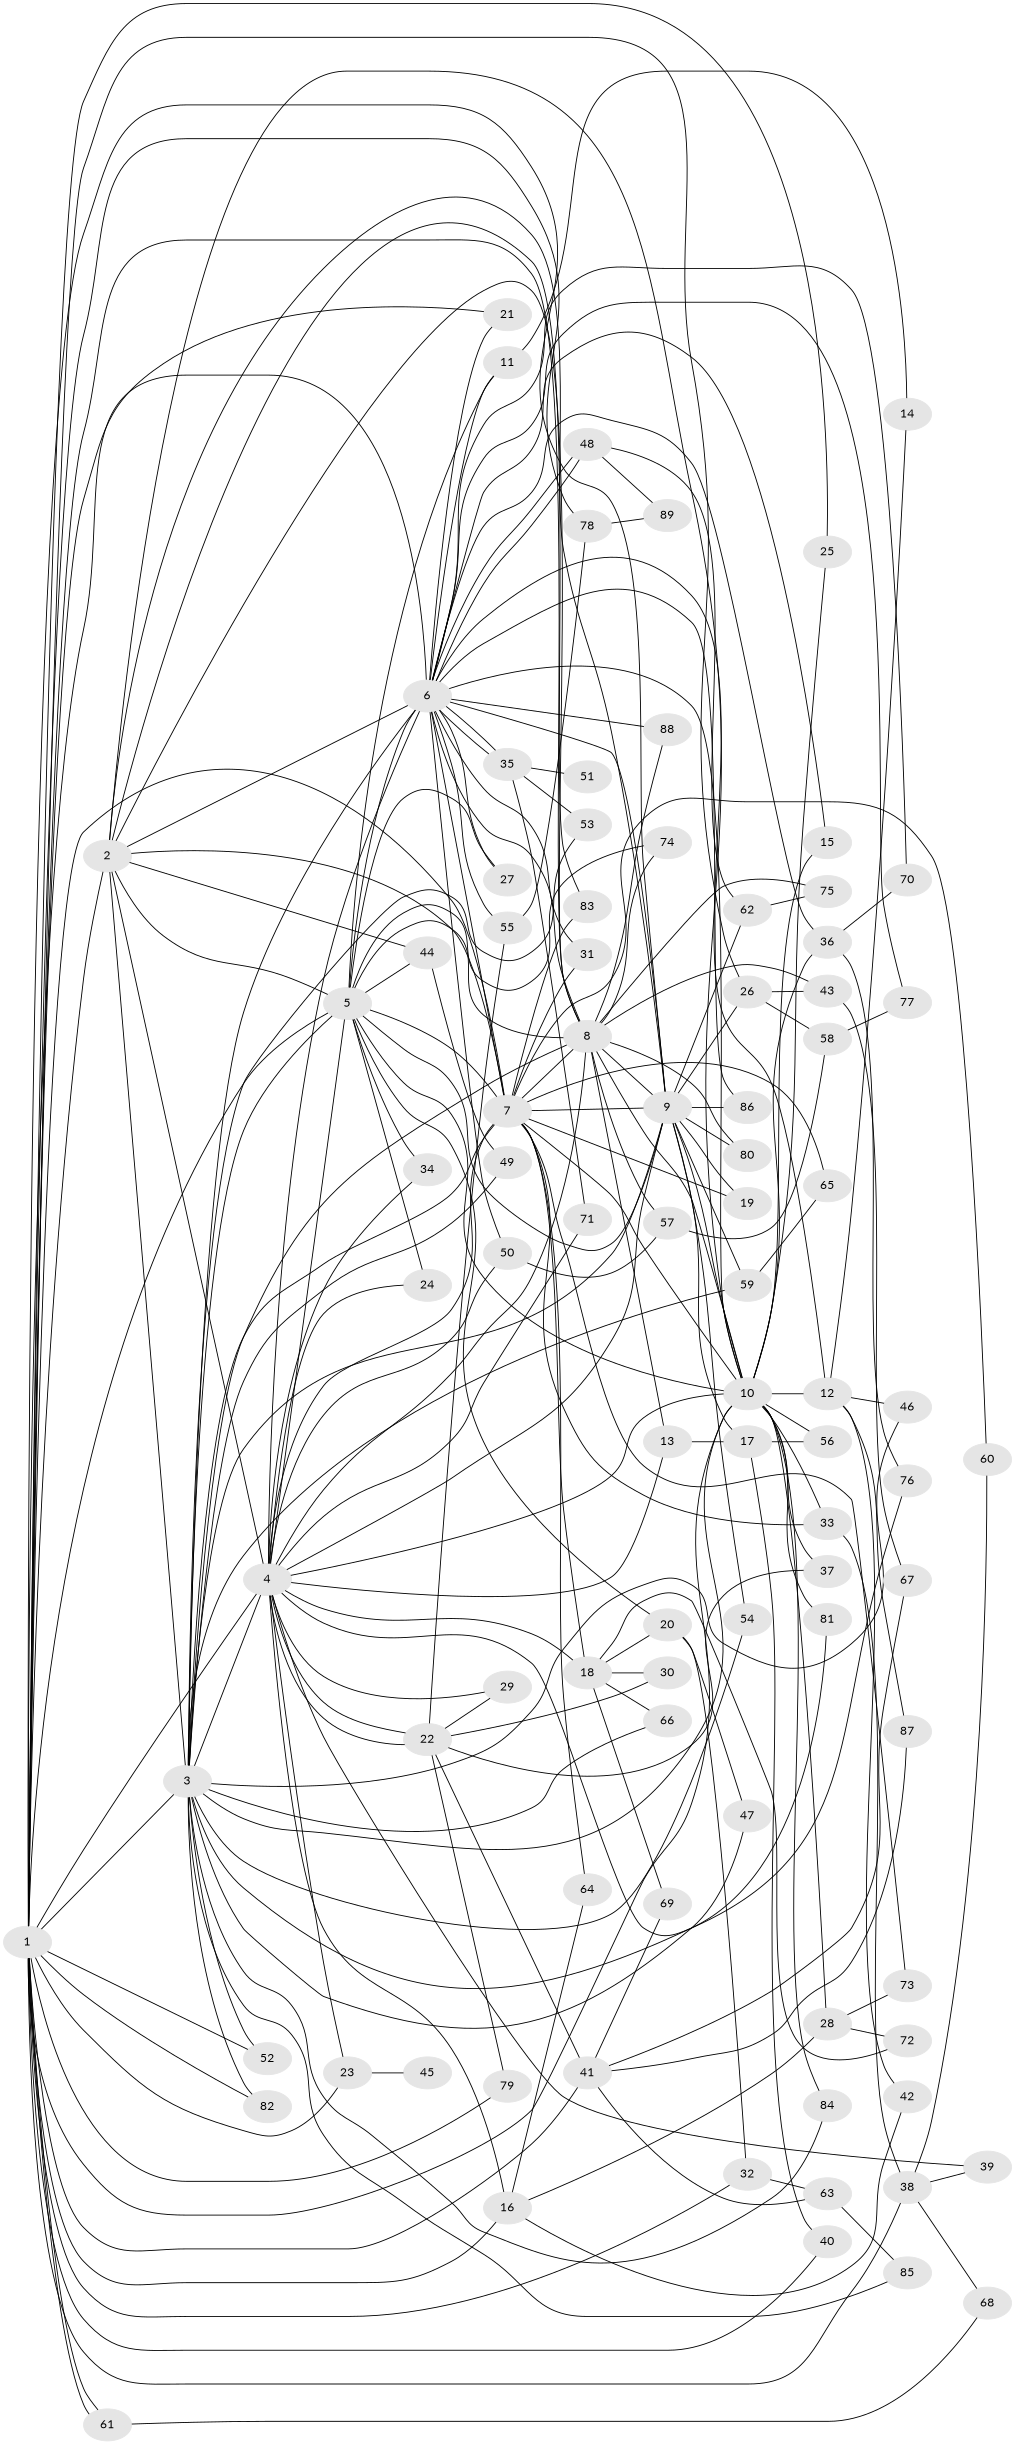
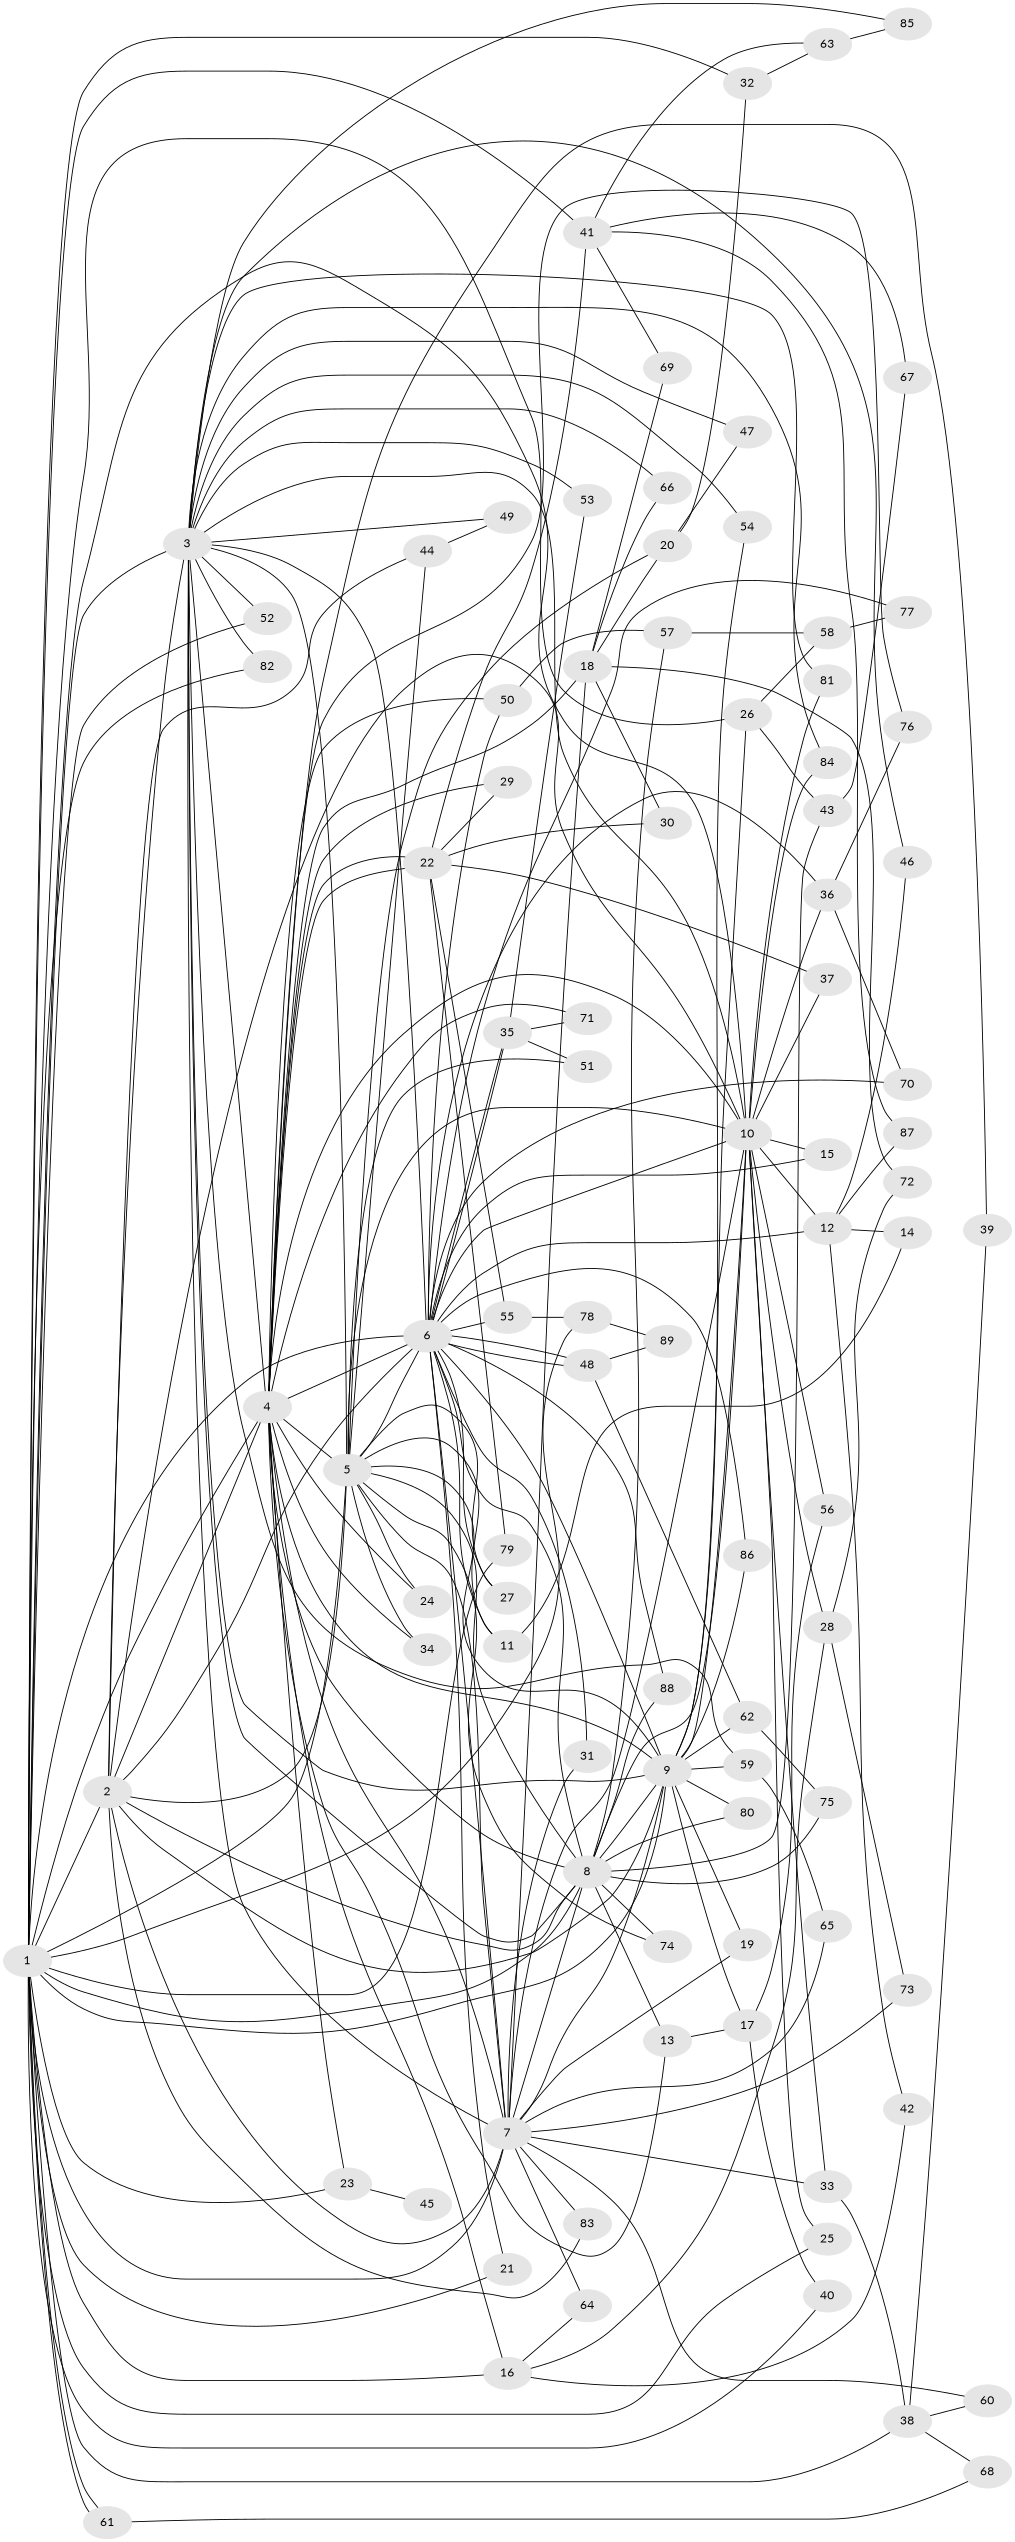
none -> (383, 1135)
